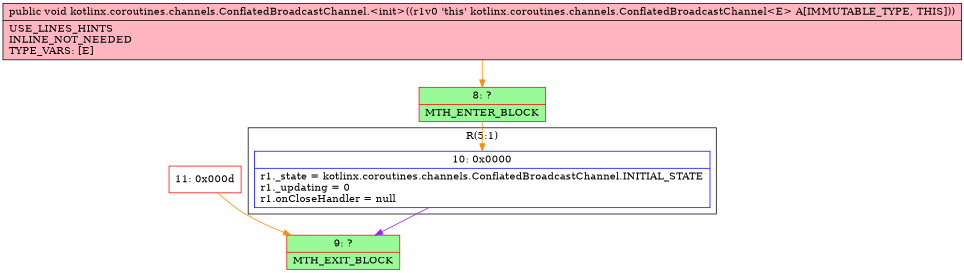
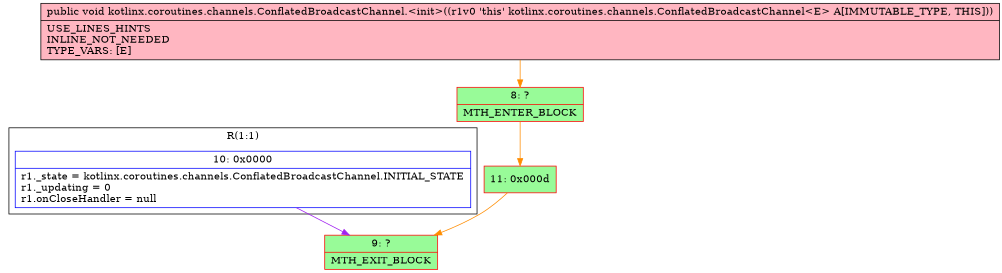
(482, 133) -> (520, 140)
(482, 136) -> (243, 136)
(205, 179) -> (520, 179)
